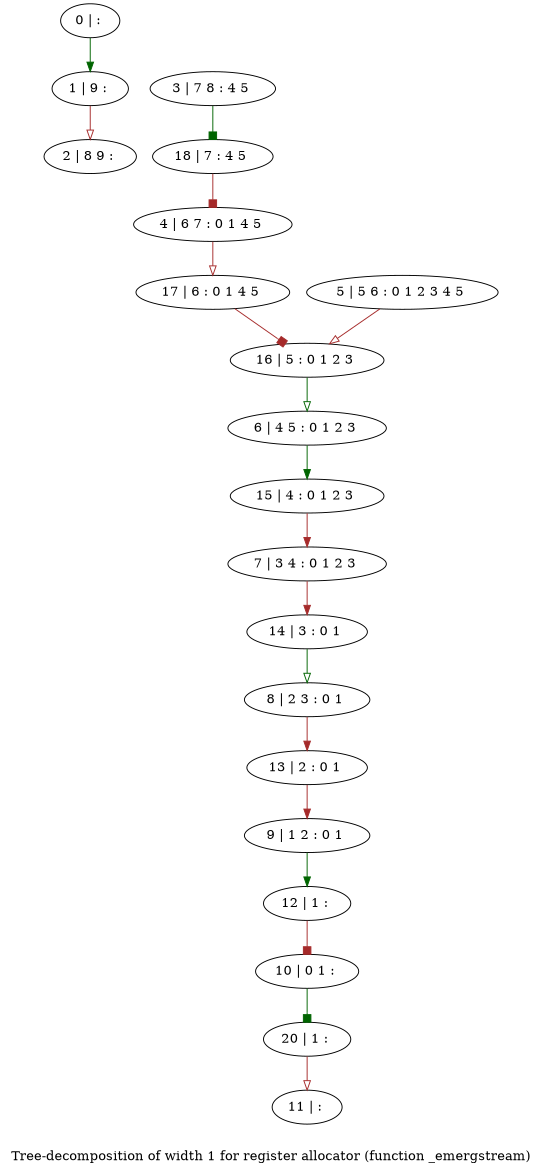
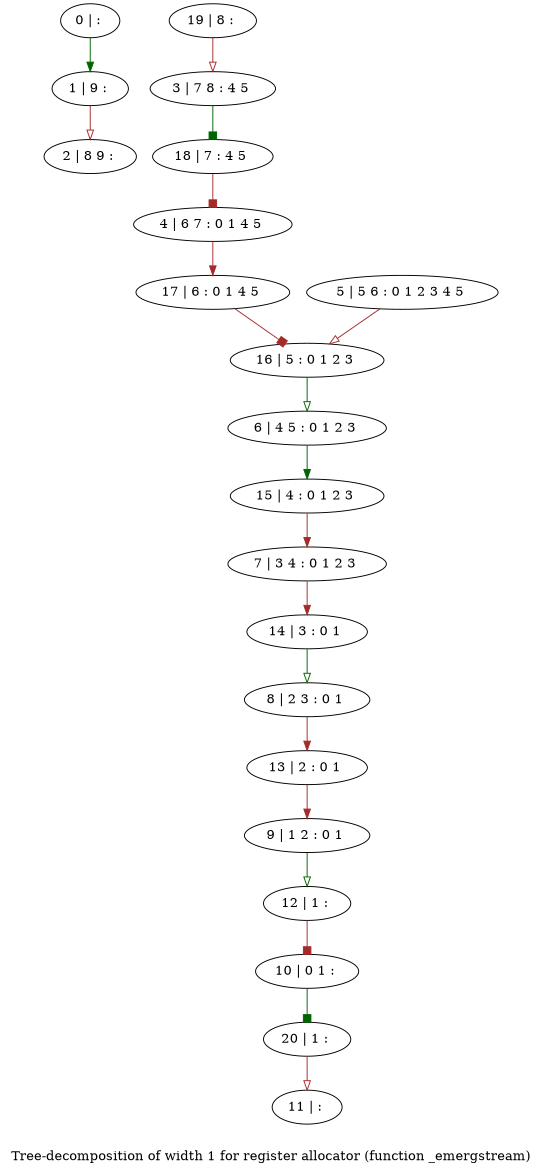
none -> (213, 21)
(213, 254) -> (213, 254)
(307, 865) -> (307, 865)
